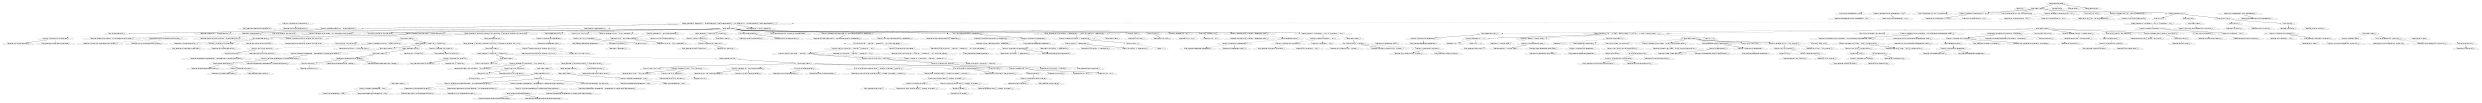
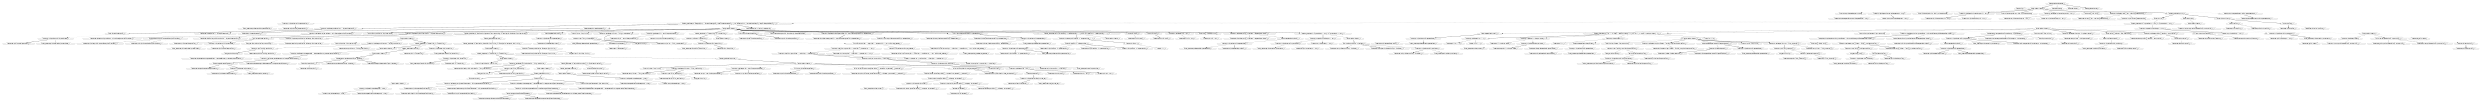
(284, 34) -> none
(648, 41) -> (631, 42)
